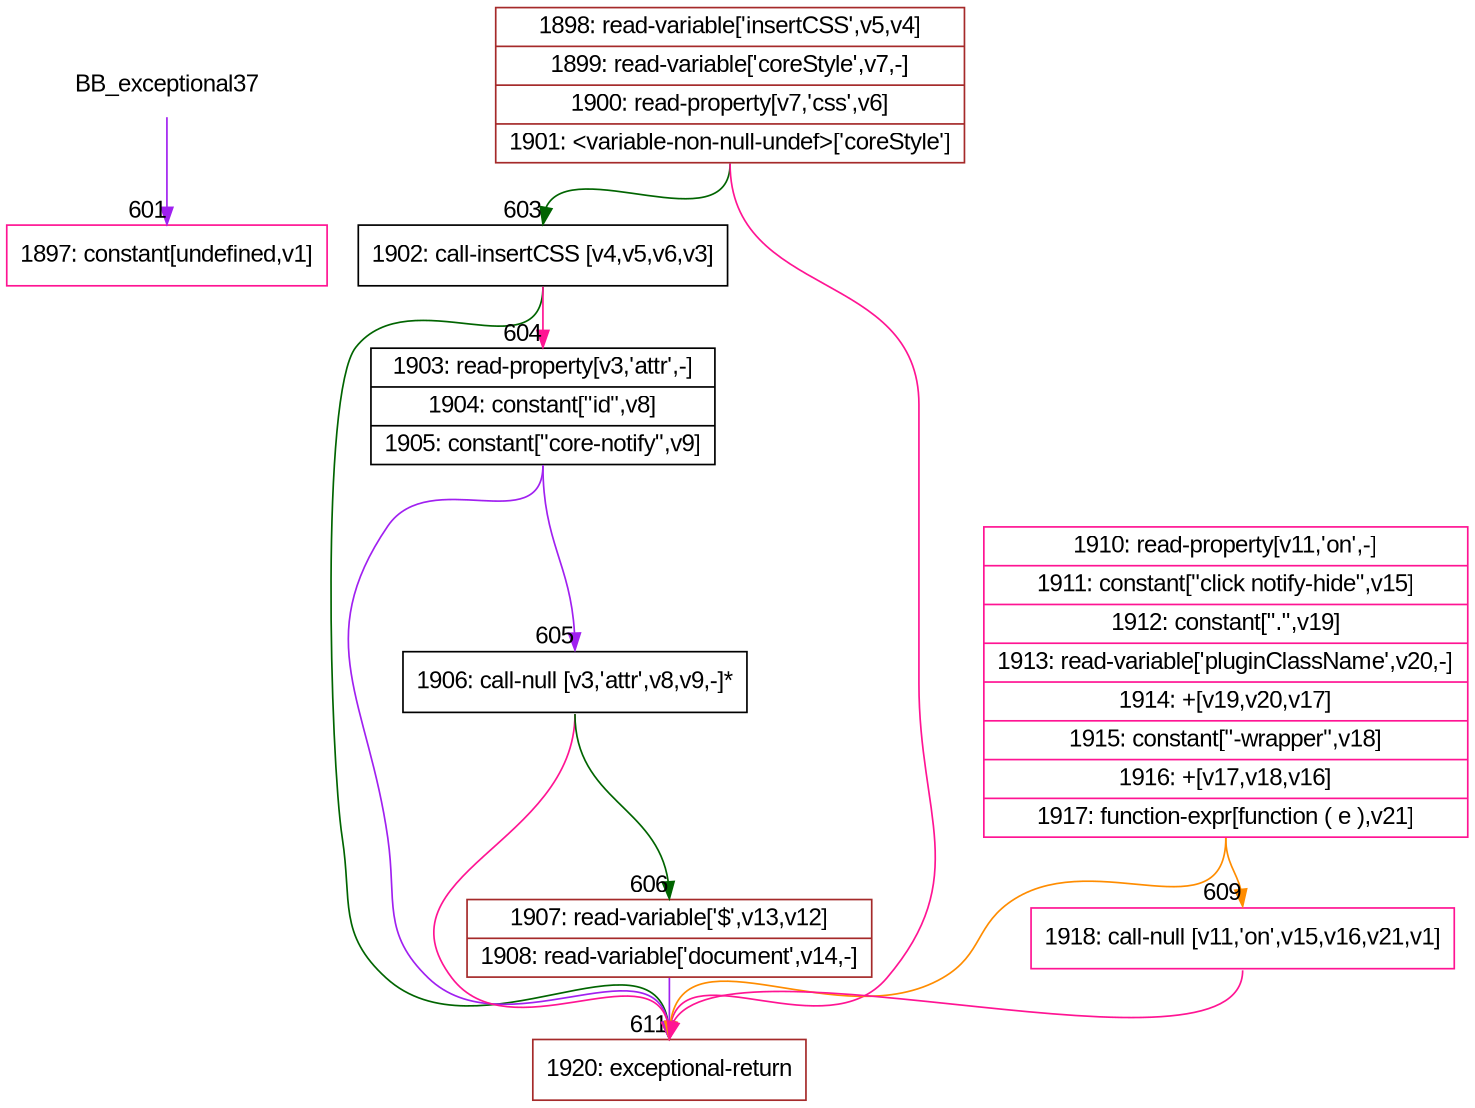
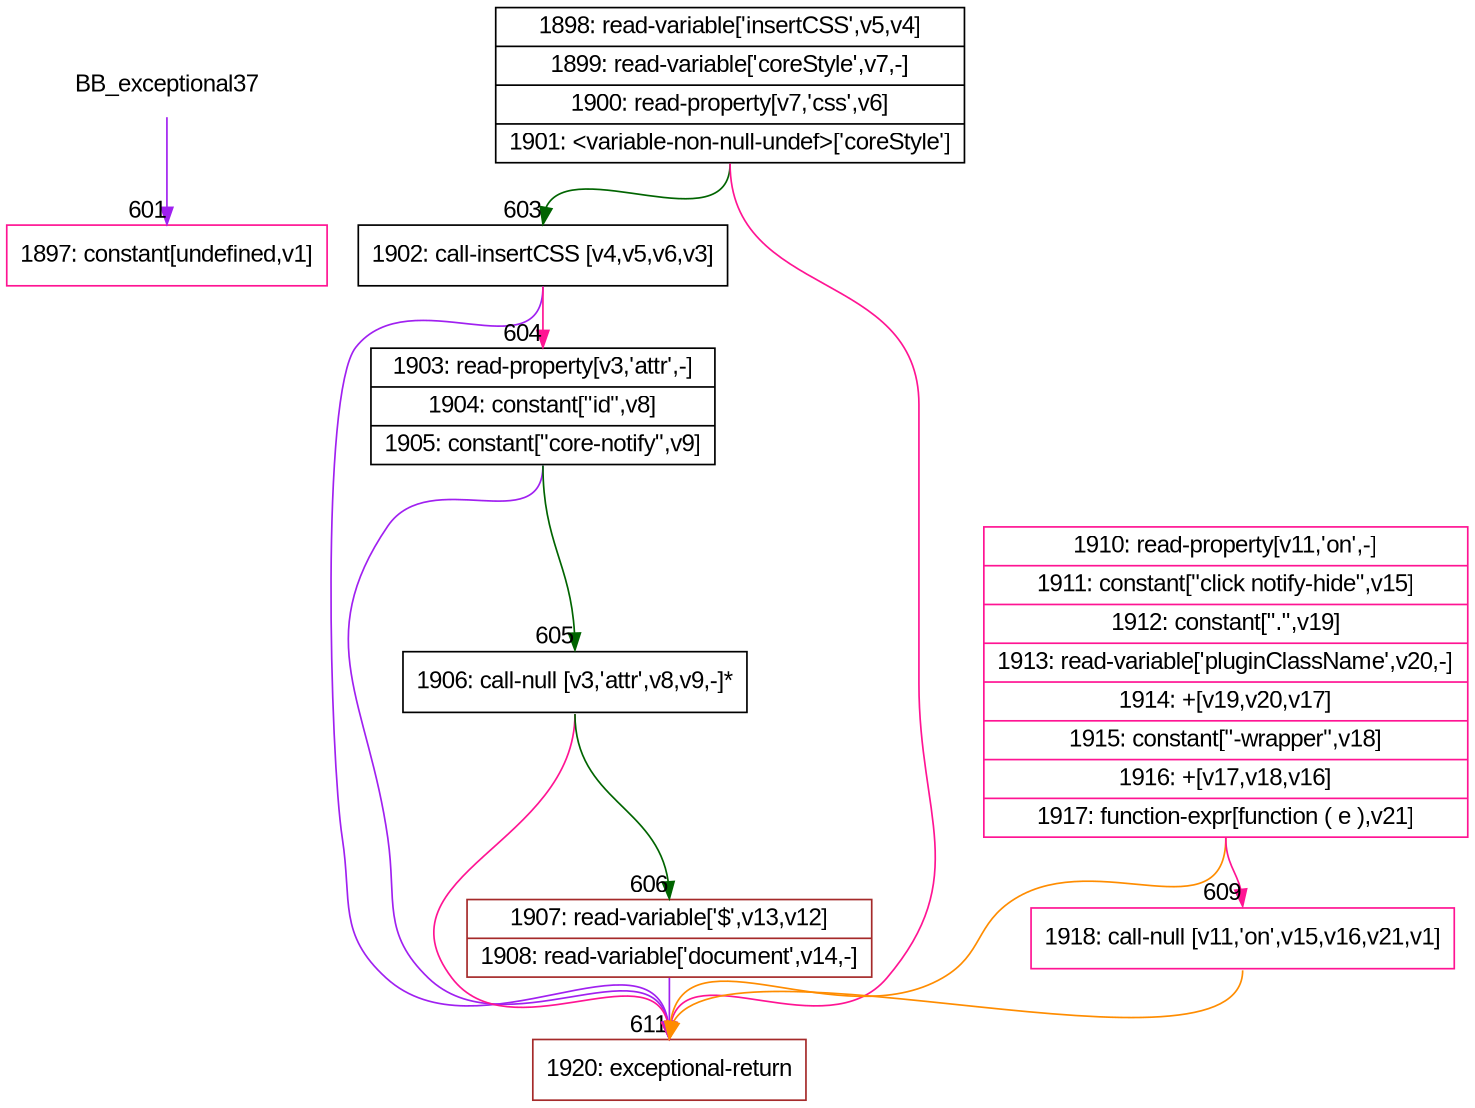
(730, 85) -> (730, 85)
(556, 550) -> (556, 550)
(333, 712) -> (333, 712)
(1231, 866) -> (1231, 866)
(964, 1005) -> (964, 1005)
